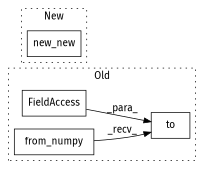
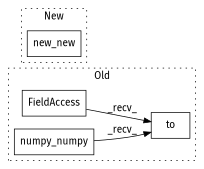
(123, 109) -> (123, 109)
(54, 142) -> (54, 142)
